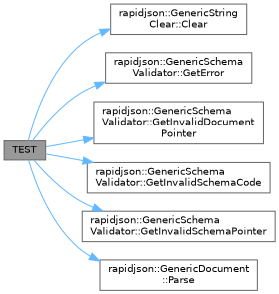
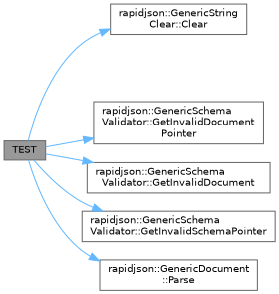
(179, 68) -> none
(179, 178) -> (179, 178)
